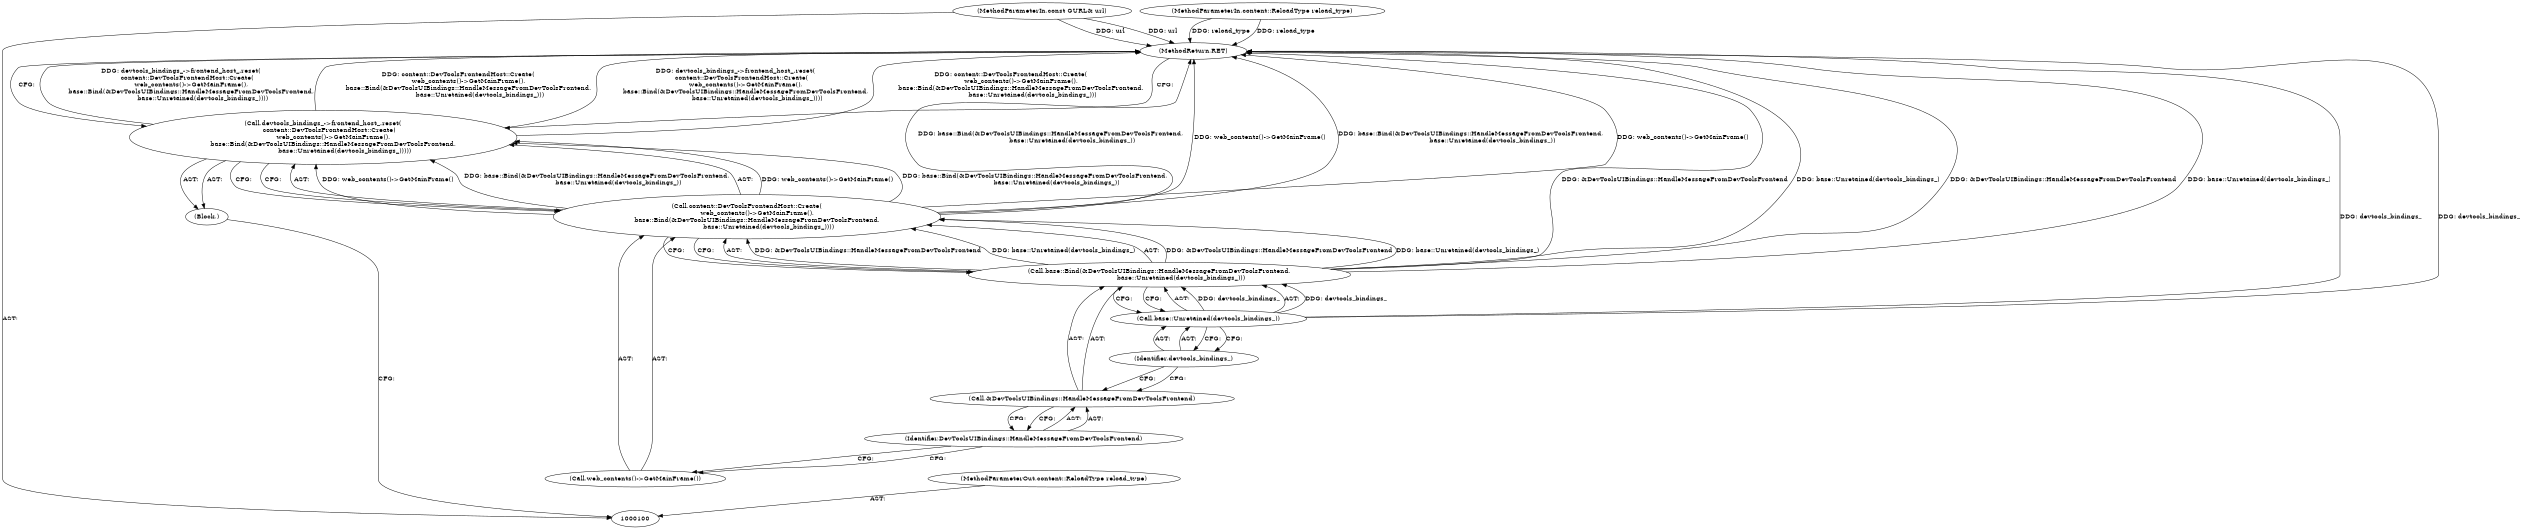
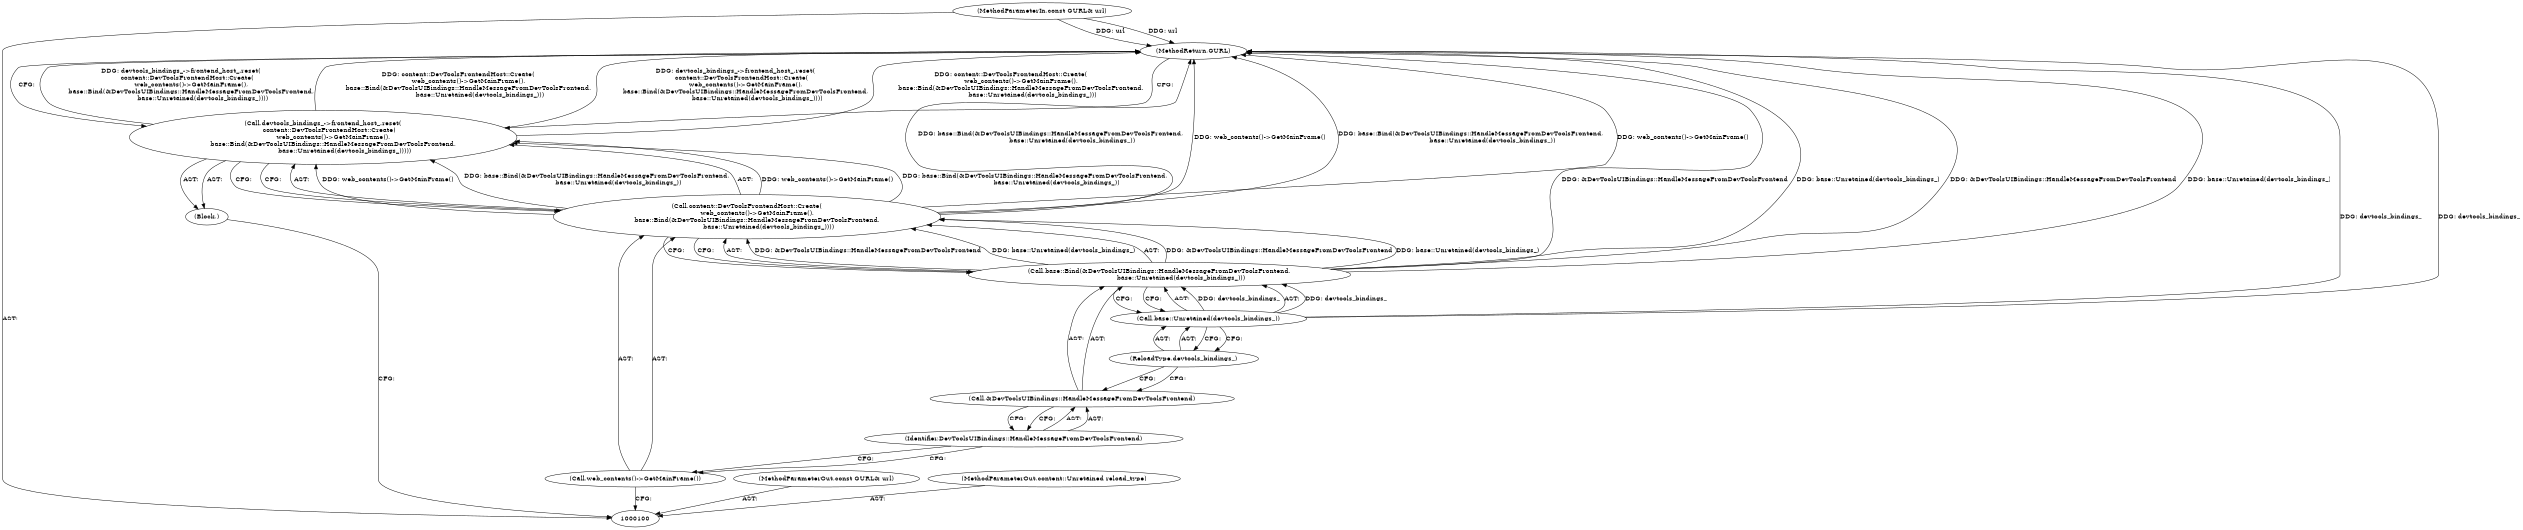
(1262, 11) -> none
(1193, 51) -> (1193, 51)
(1184, 359) -> (1184, 359)
none -> (827, 479)
(1054, 479) -> (1054, 479)
none -> (635, 496)
